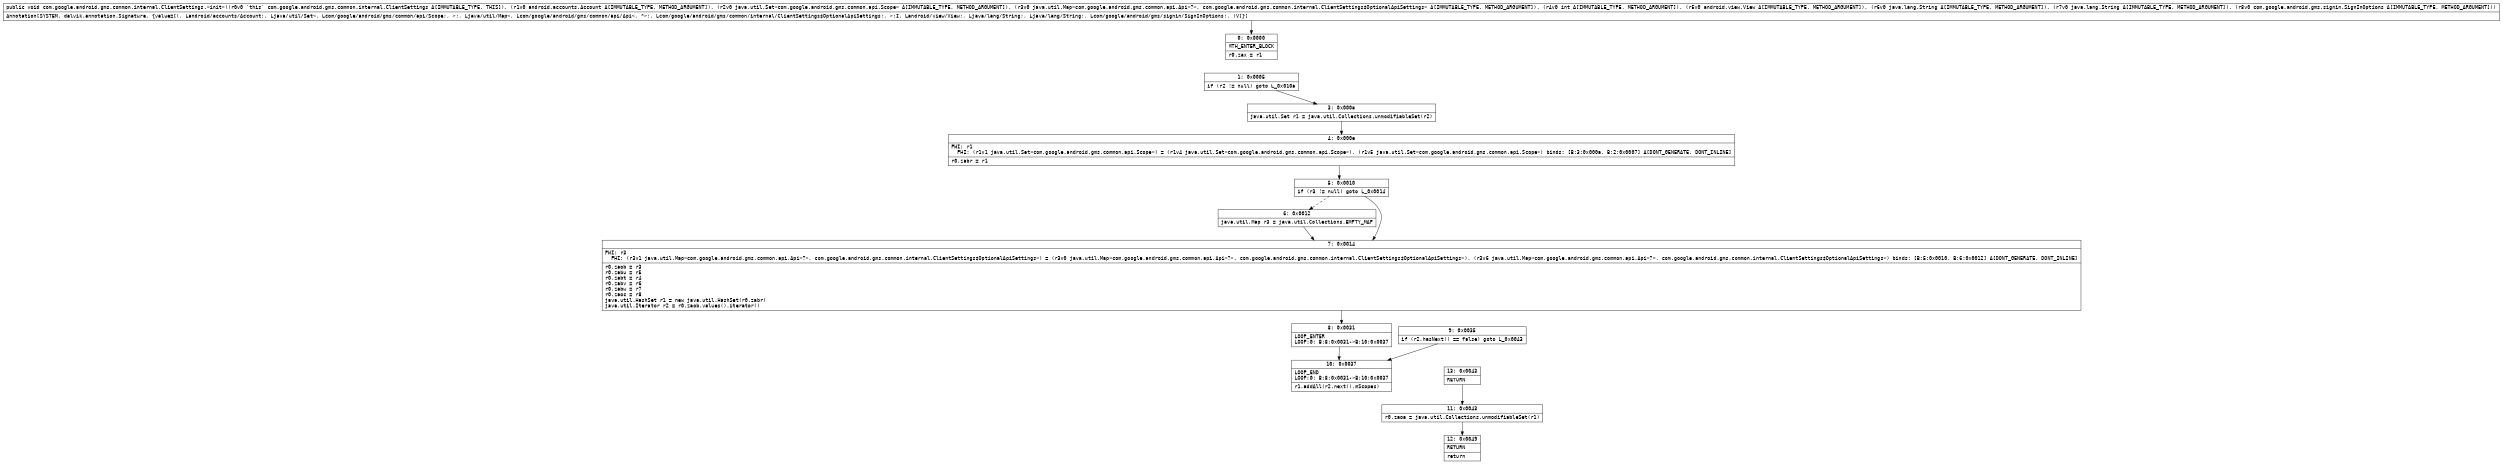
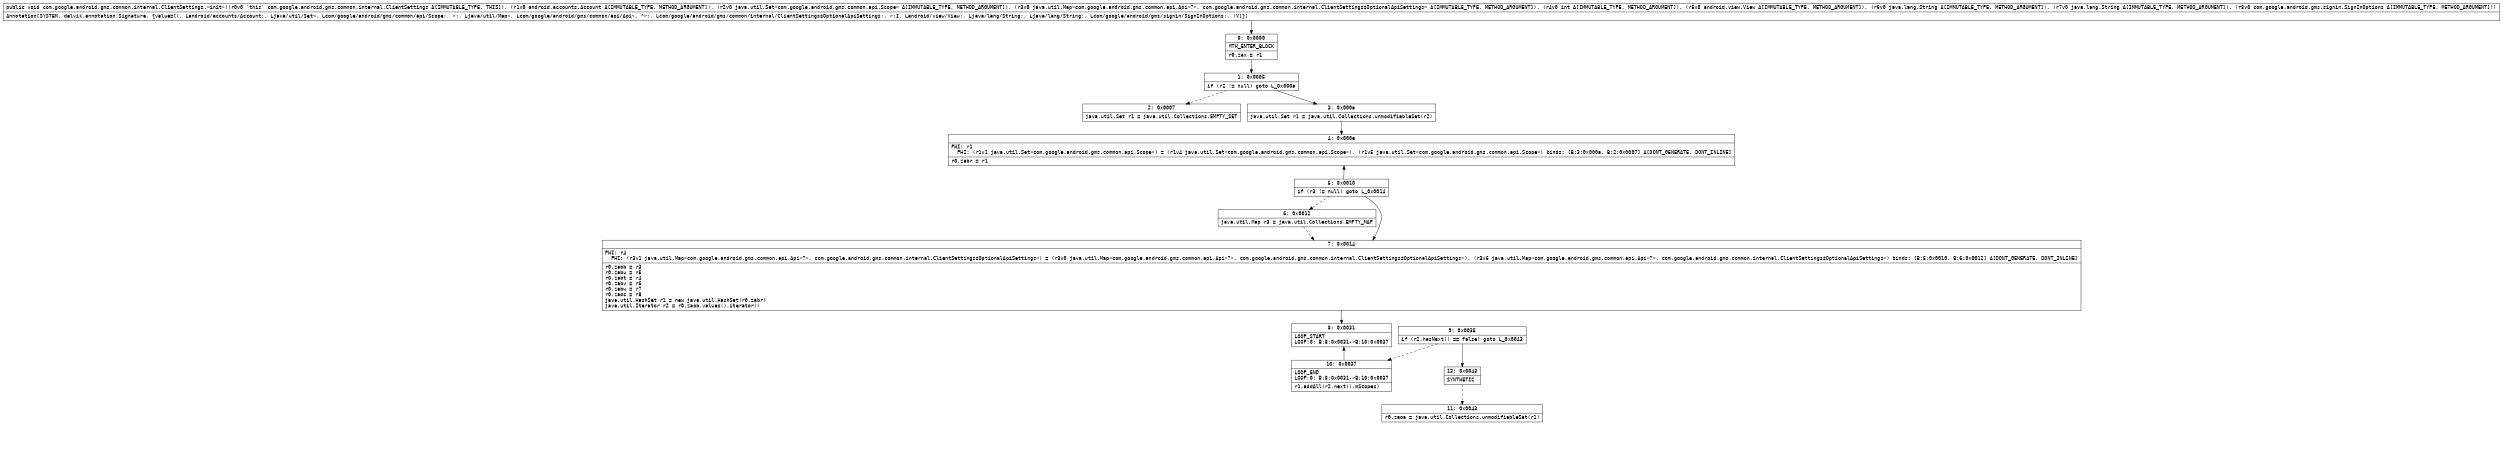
none -> (1251, 65)
(1251, 86) -> (1251, 86)
none -> (1162, 113)
(1339, 171) -> (1344, 174)
(1308, 232) -> (1308, 232)
(617, 253) -> (617, 253)
(1310, 337) -> (1310, 337)
(1414, 351) -> (1414, 351)
(1339, 352) -> (1344, 355)
none -> (1462, 354)
(1456, 380) -> (1461, 380)
(1462, 393) -> (1462, 393)
(1462, 448) -> none
